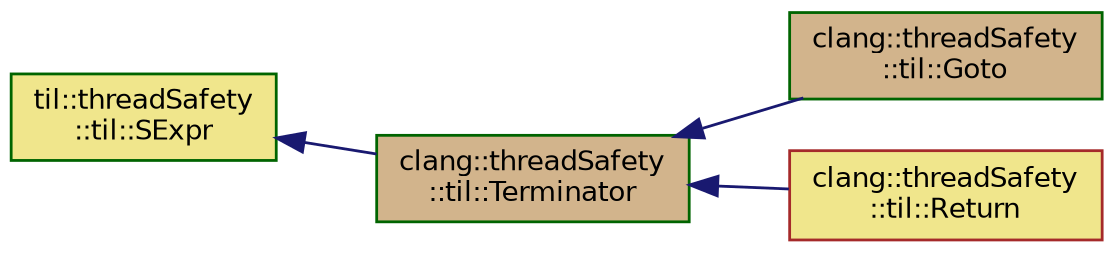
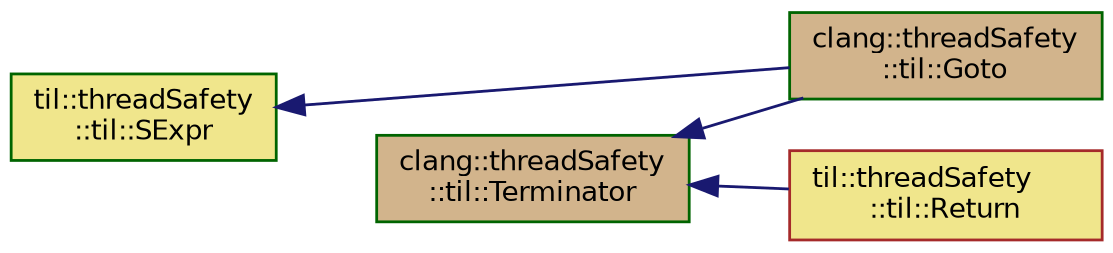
(340, 148) -> (547, 86)
(946, 195) -> (946, 195)
